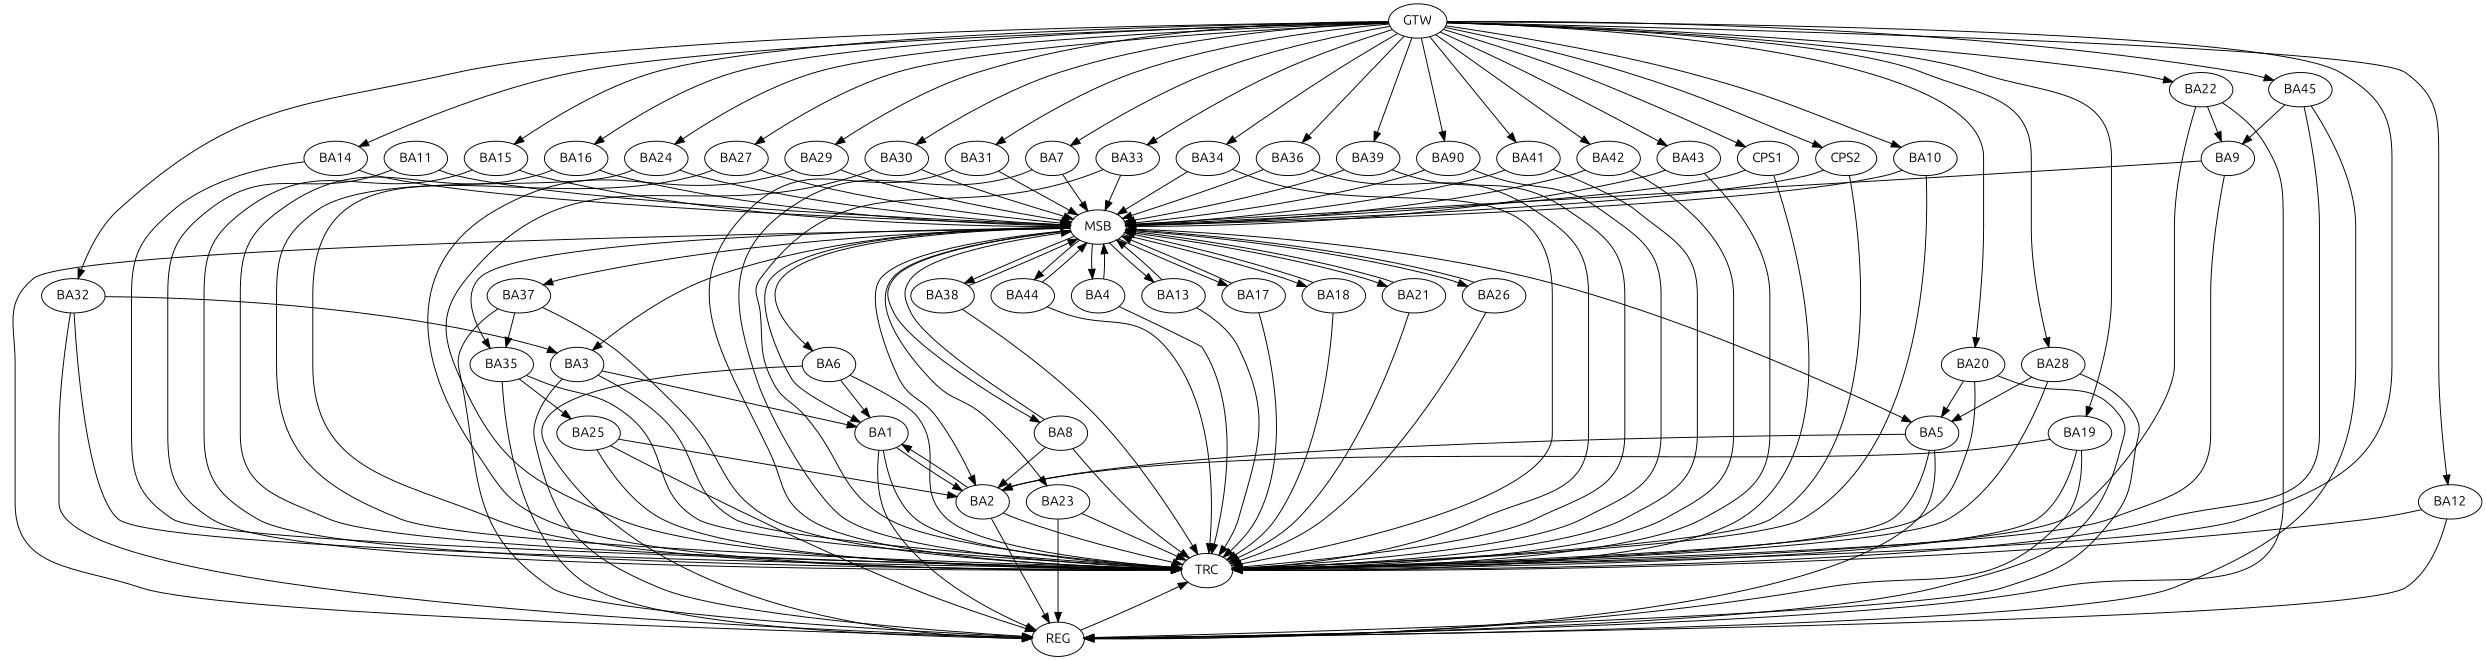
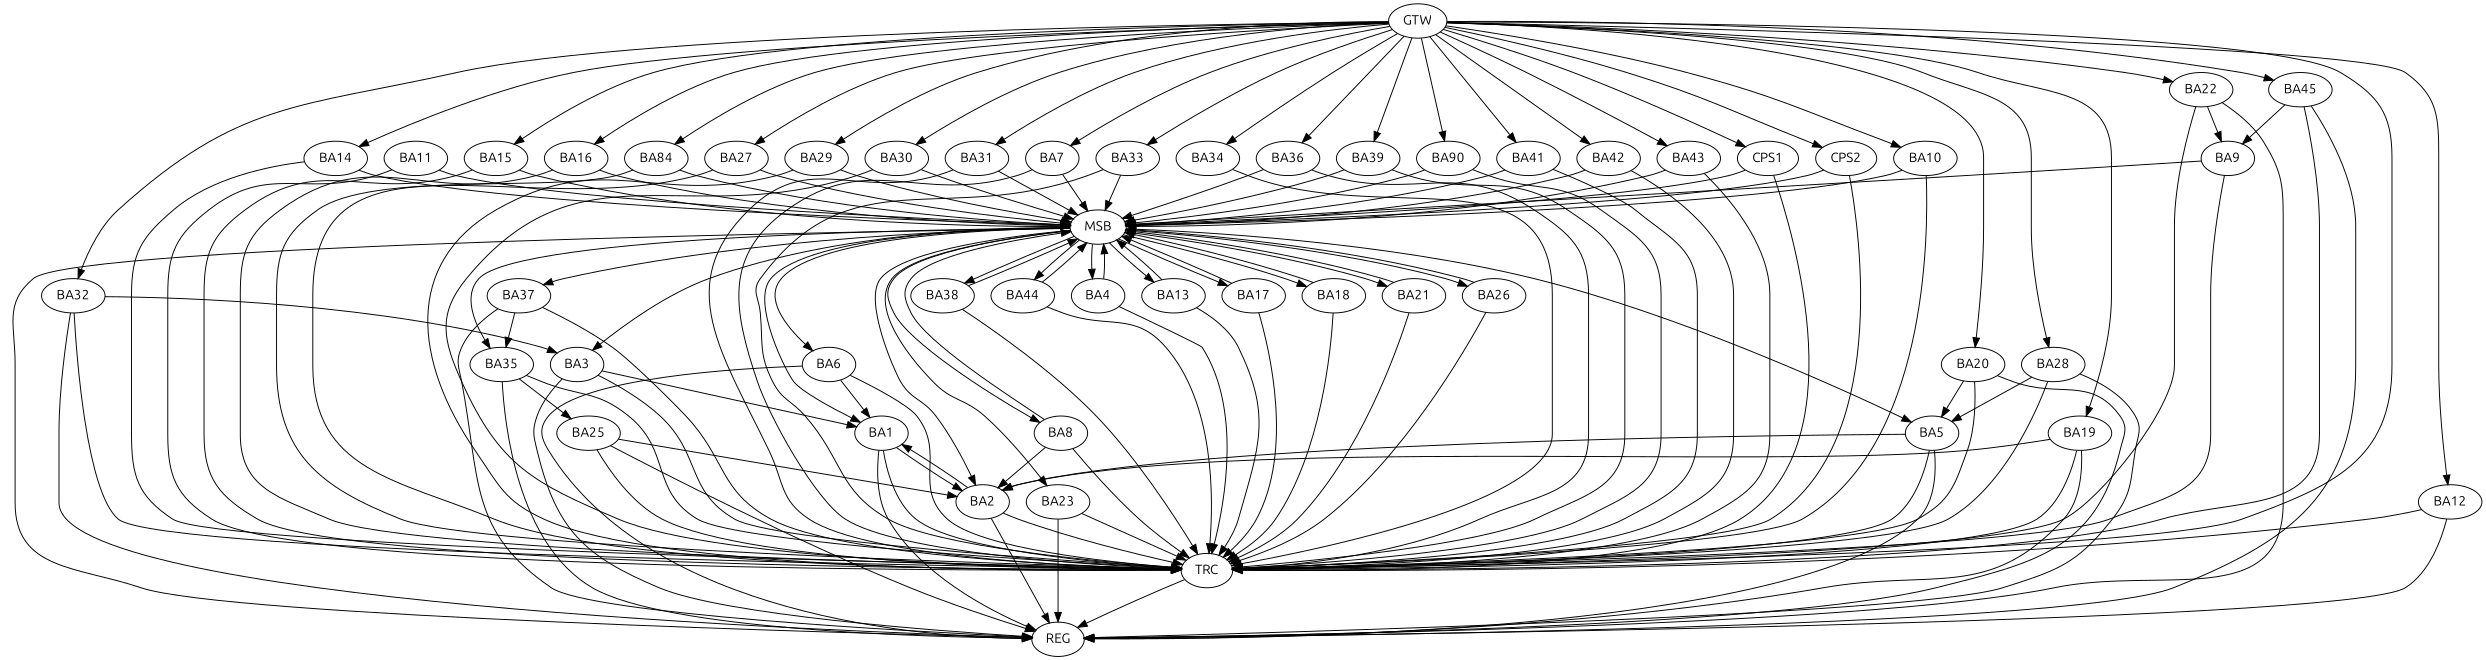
(656, 158) -> (656, 158)
(1157, 191) -> none
(1130, 609) -> (1135, 601)
